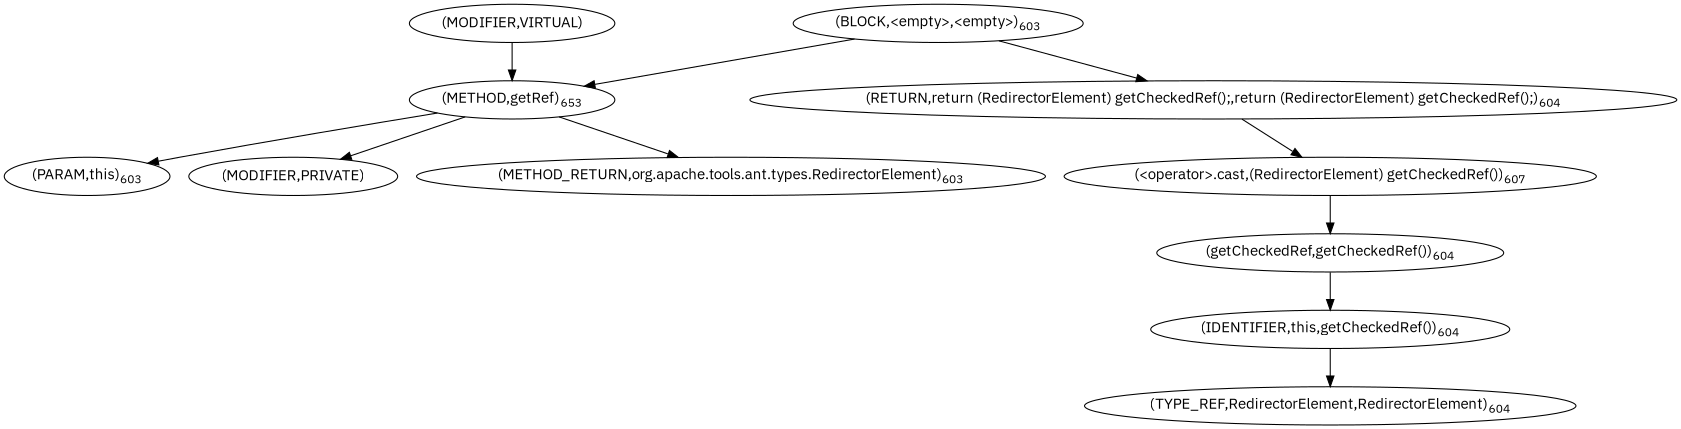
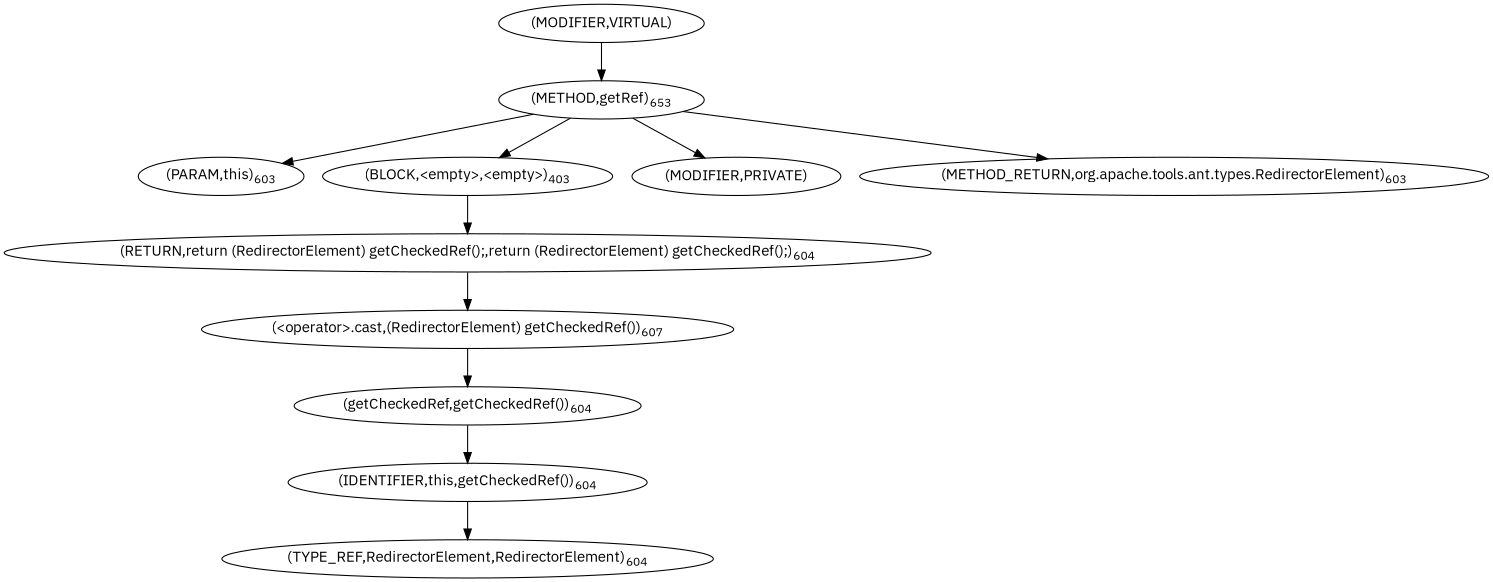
(1030, 22) -> (560, 175)
(725, 62) -> (540, 135)
